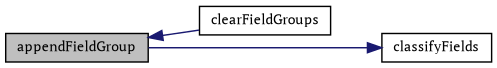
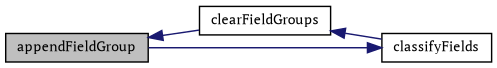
none -> (363, 36)
